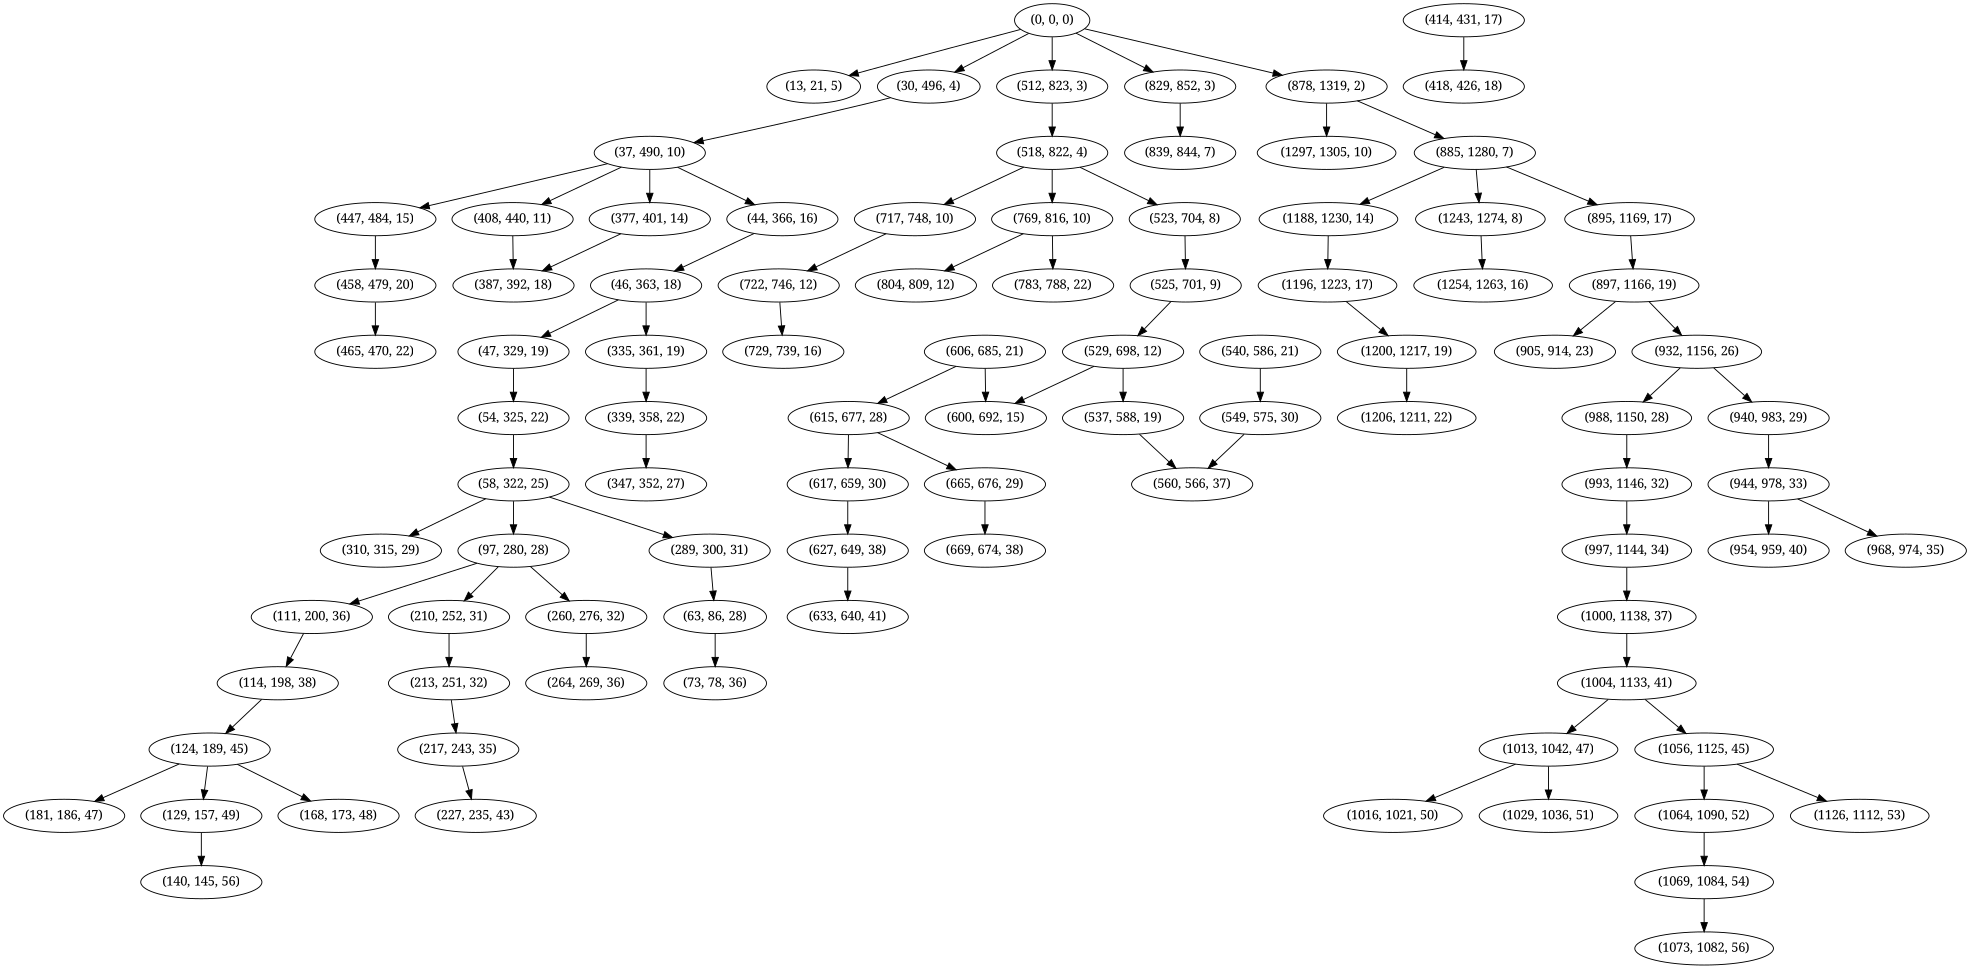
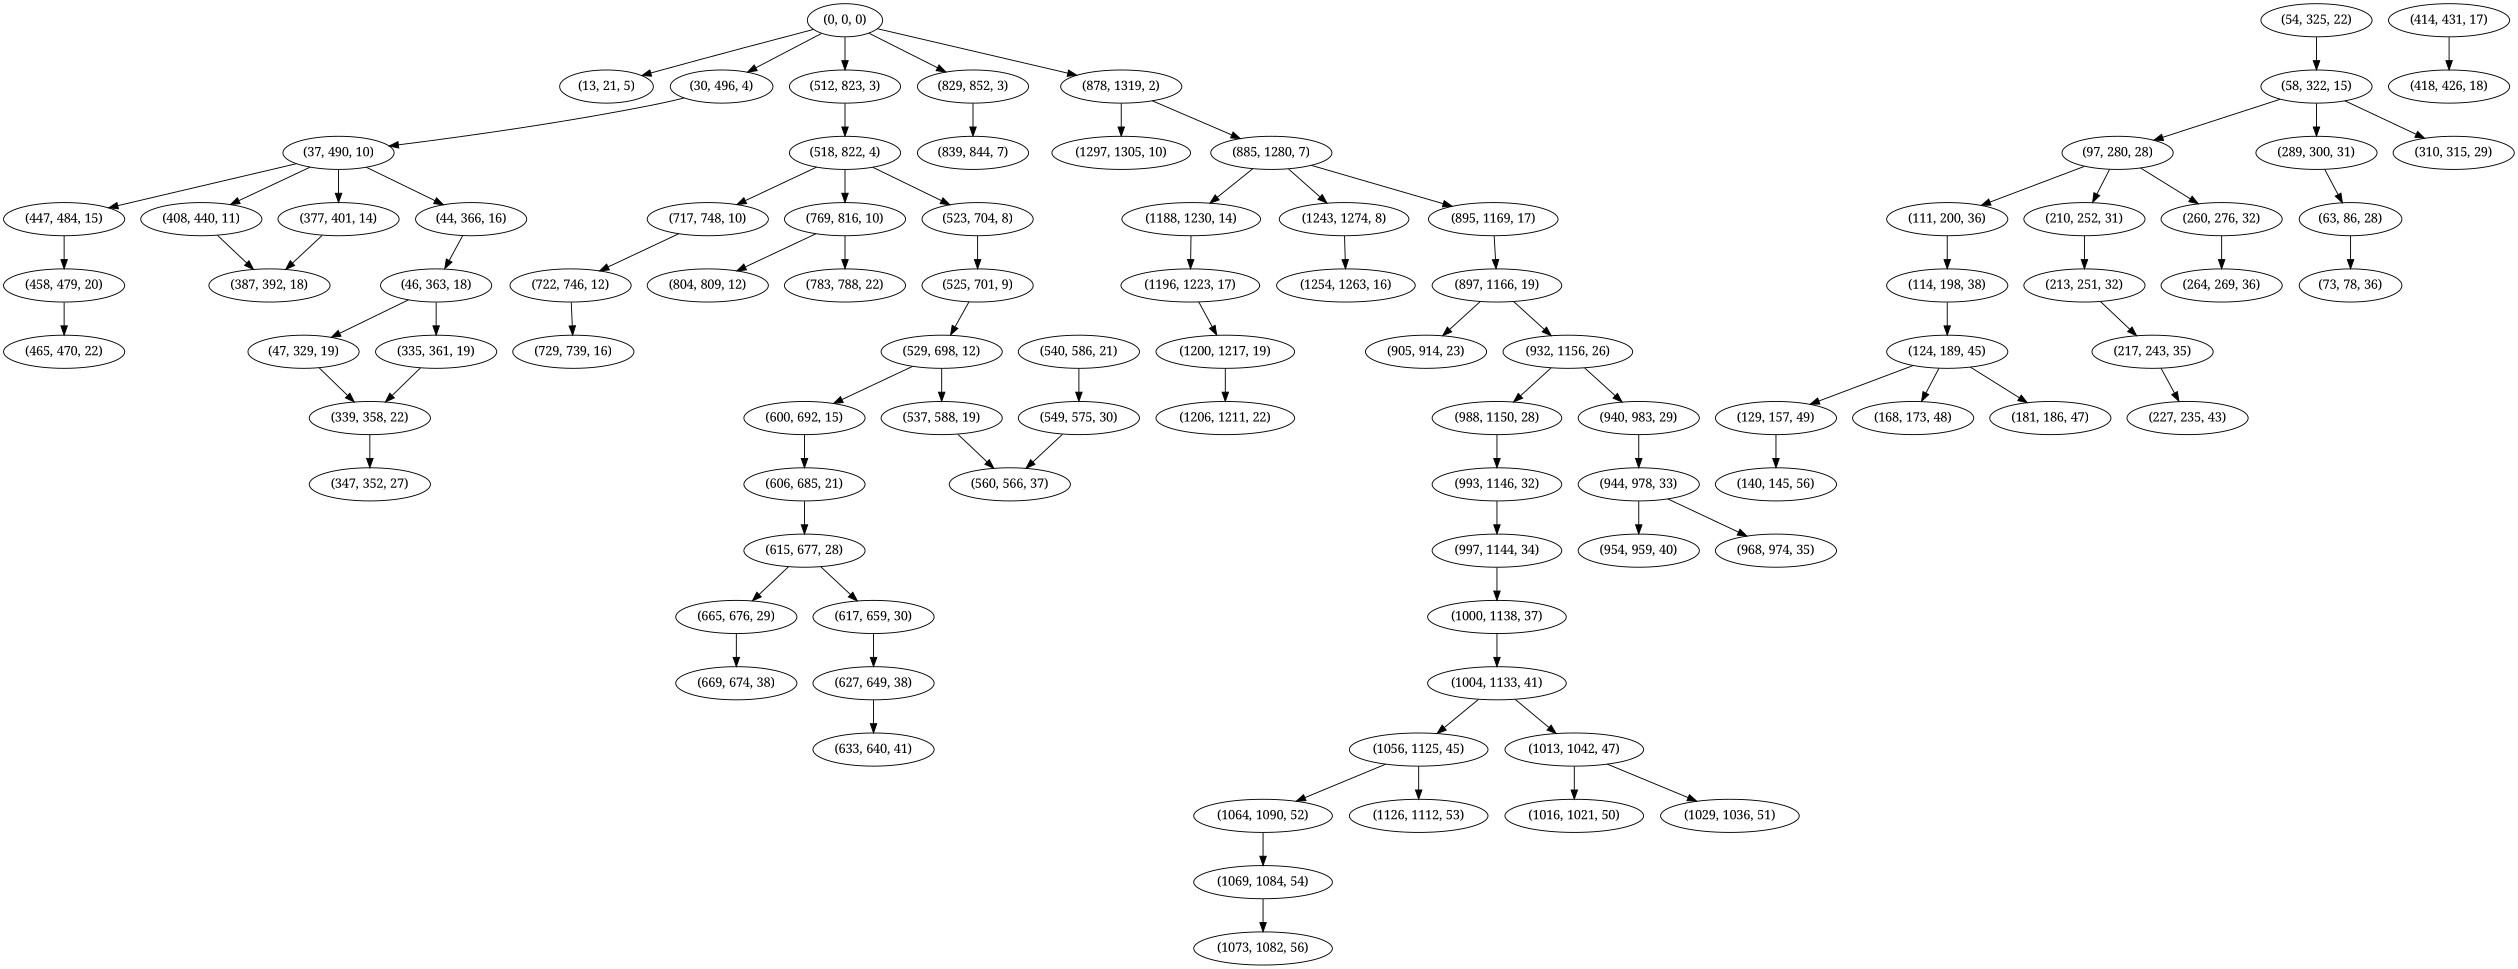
(513, 380) -> (333, 382)
(985, 380) -> (804, 447)
(513, 484) -> (2316, 87)
